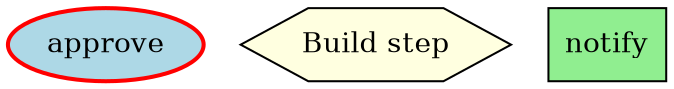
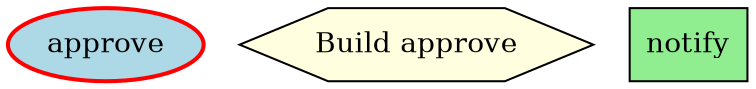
(376, 45) -> (416, 45)
